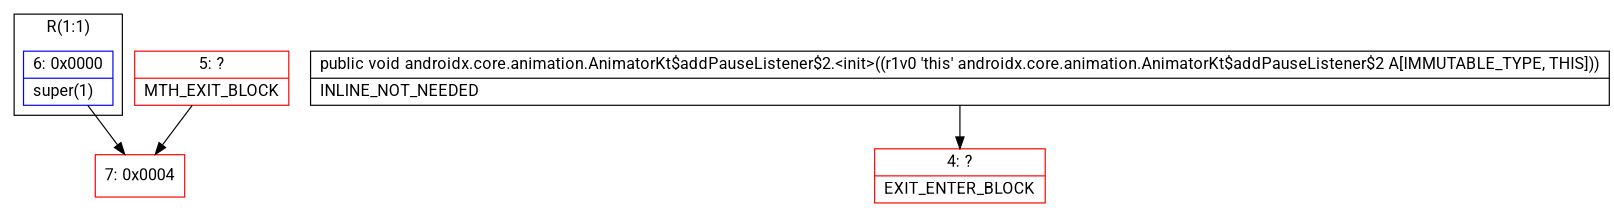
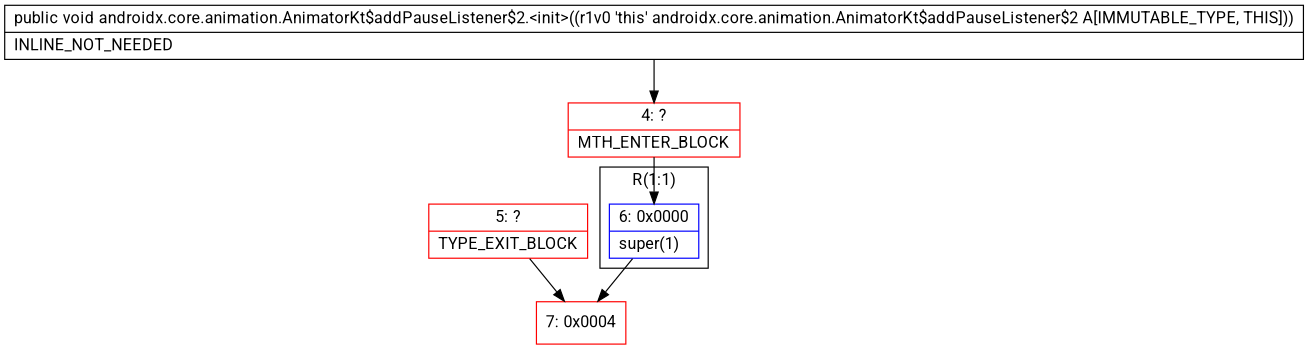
(212, 91) -> (508, 244)
none -> (654, 174)
(960, 189) -> (654, 143)
